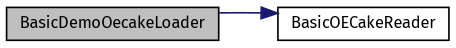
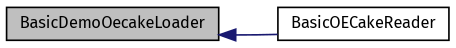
(240, 13) -> (257, 35)
